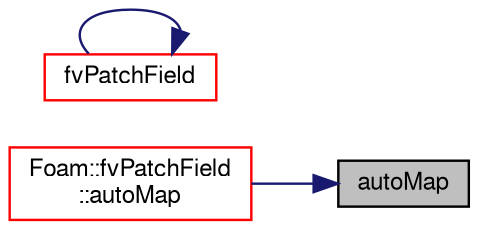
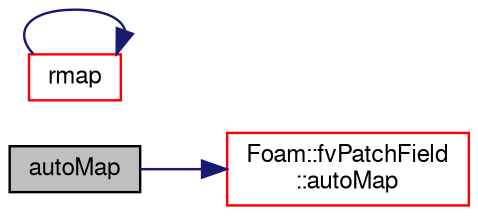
(130, 77) -> (75, 77)
(282, 184) -> (171, 169)
